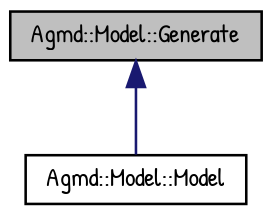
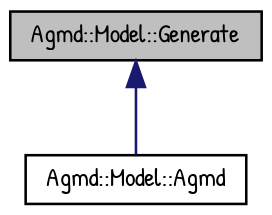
(136, 180) -> (136, 180)
